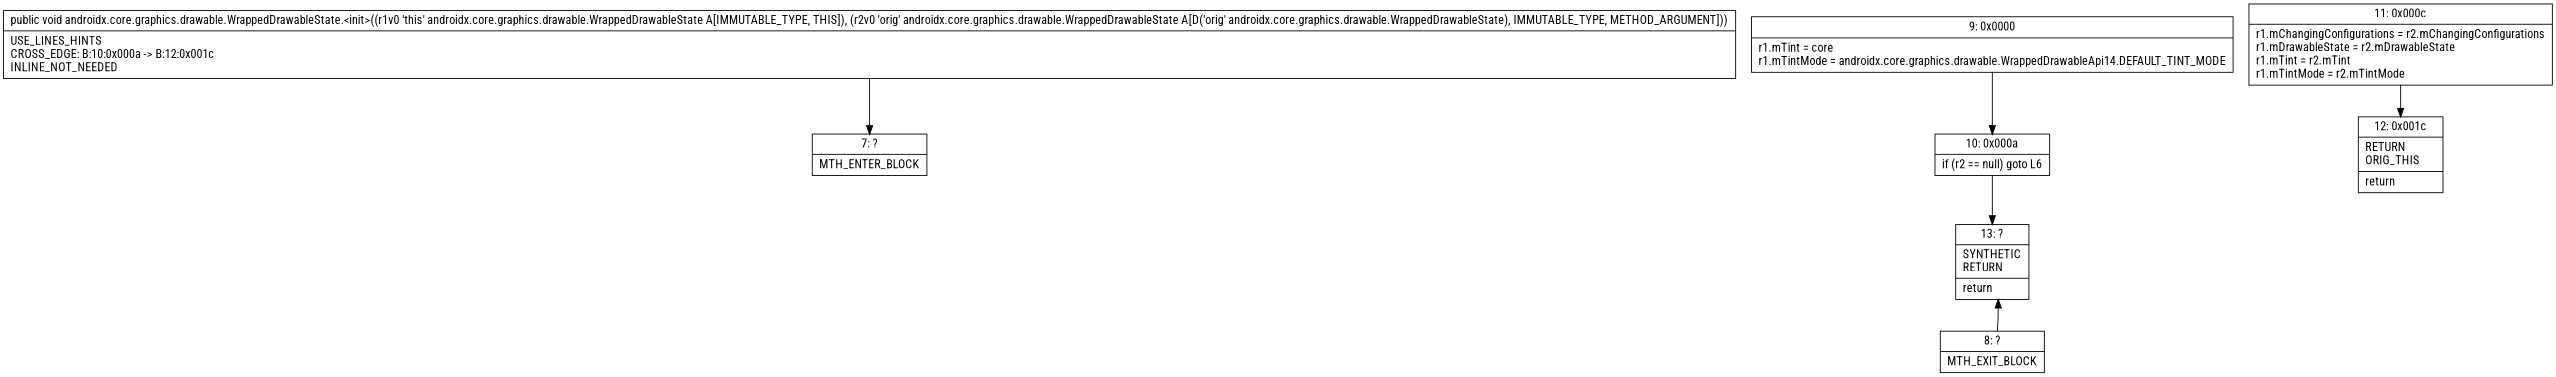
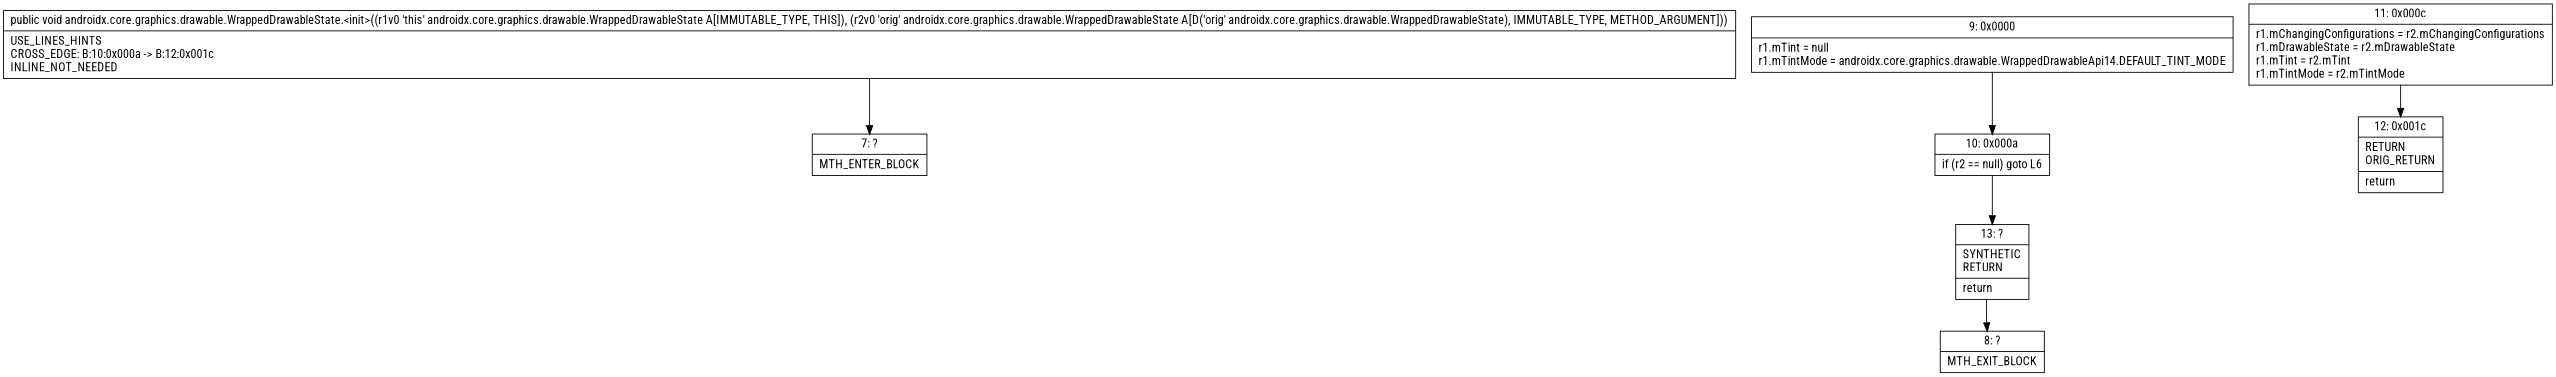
(1796, 48) -> (1794, 48)
(2393, 161) -> (2401, 161)
(1998, 320) -> (1986, 311)
